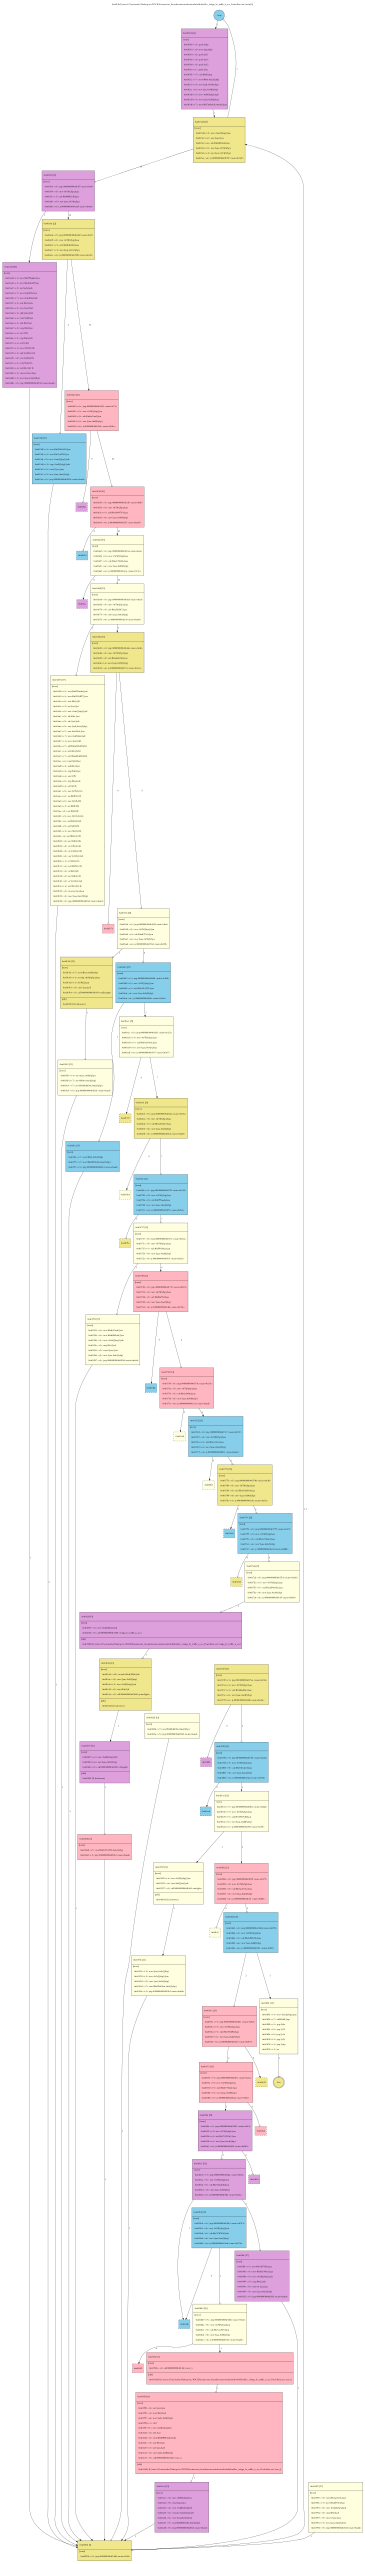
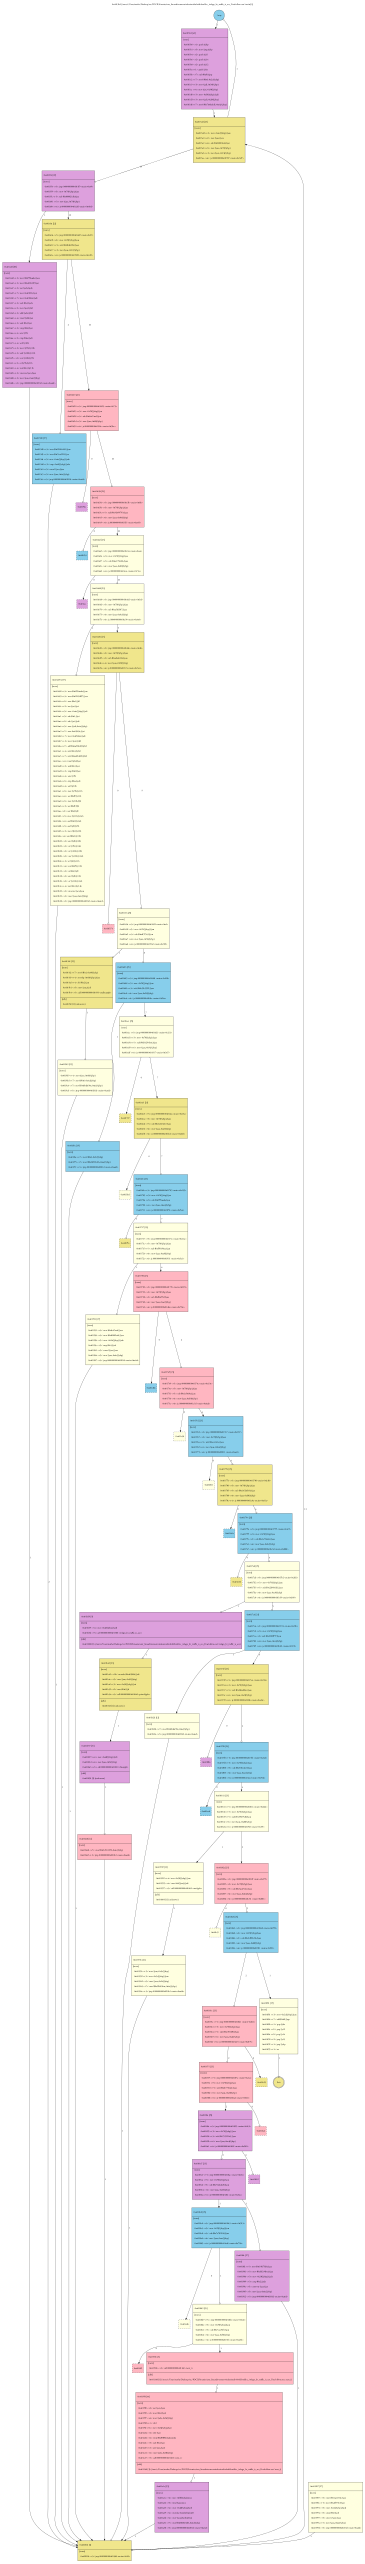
none -> (272, 1631)
(178, 2258) -> (219, 2203)
(184, 2324) -> (184, 2324)
